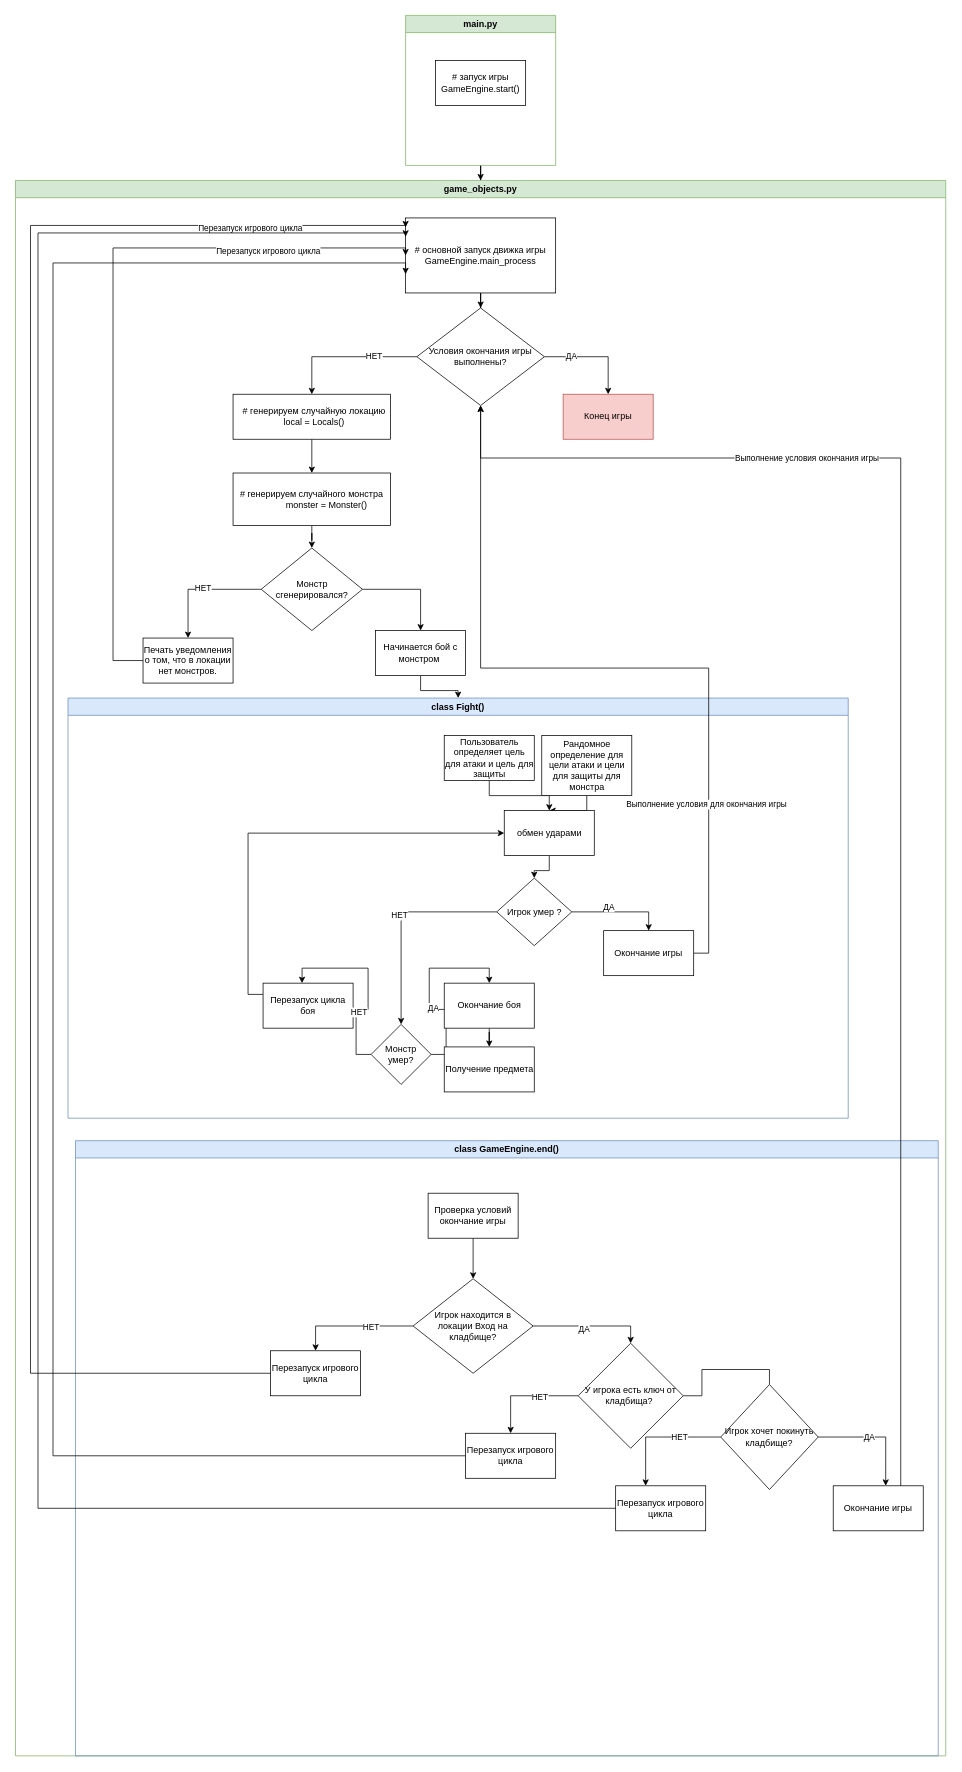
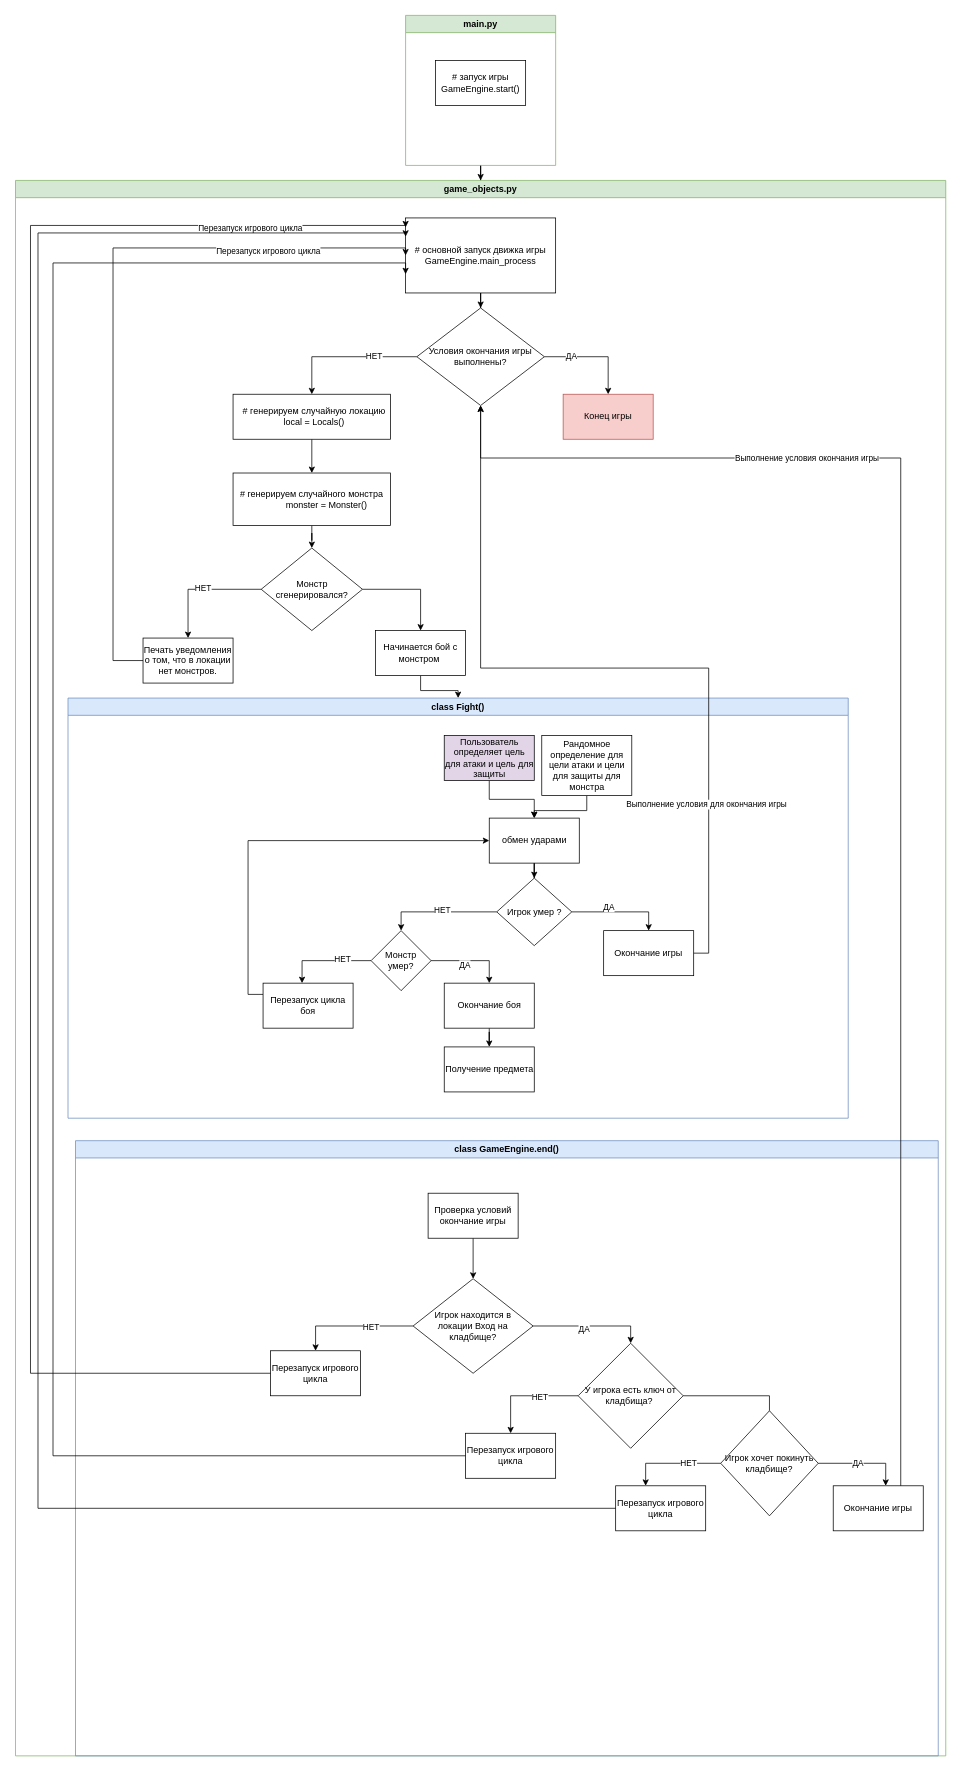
(489, 758) -> (489, 758)
(549, 833) -> (534, 840)
(401, 1054) -> (401, 960)
(769, 1437) -> (769, 1463)
